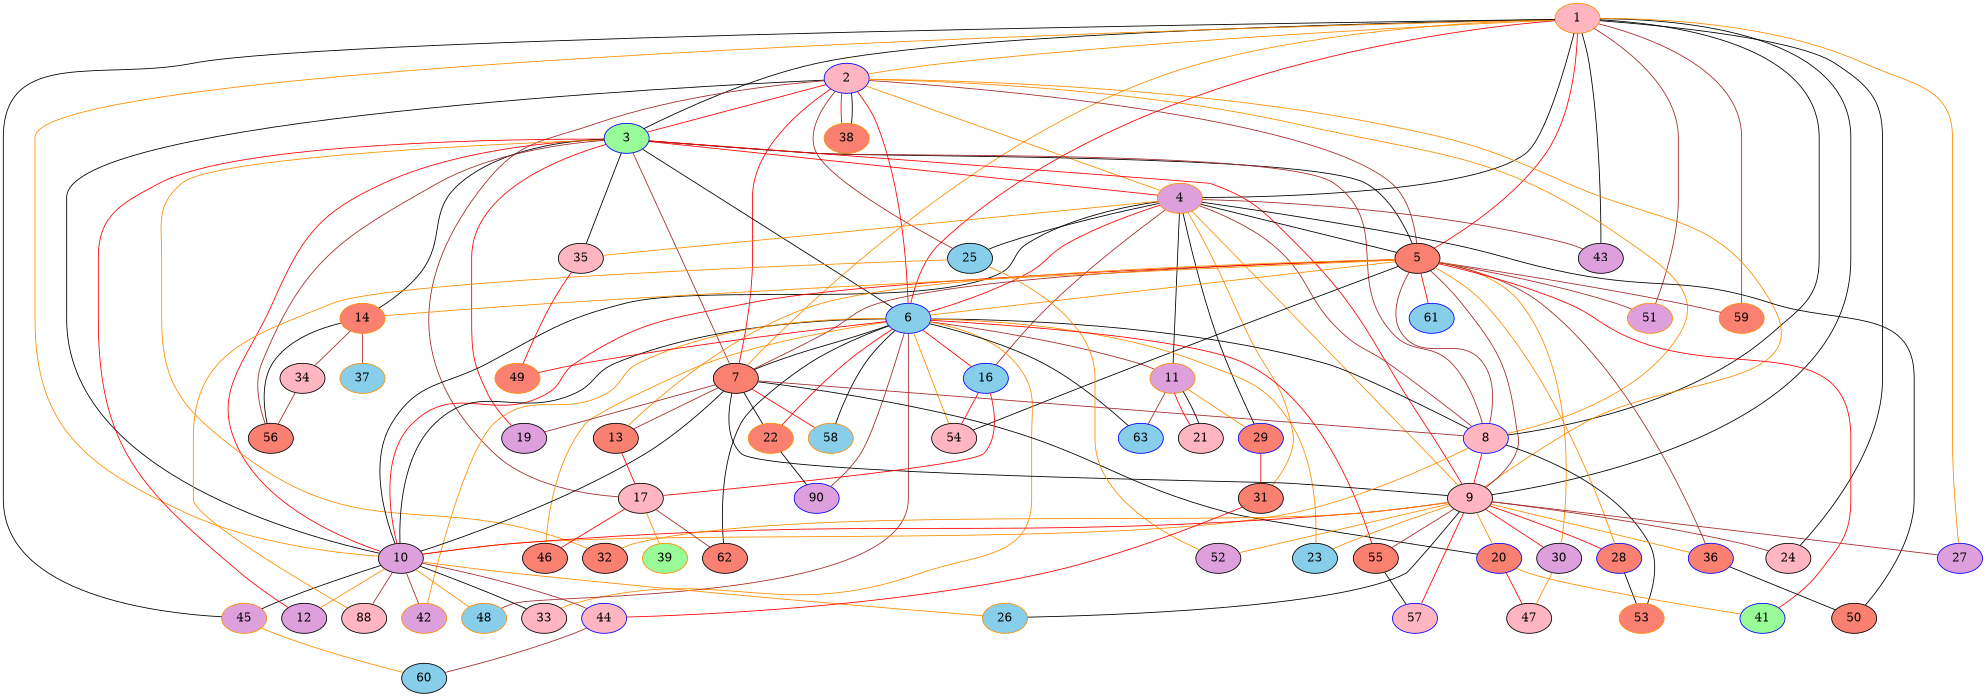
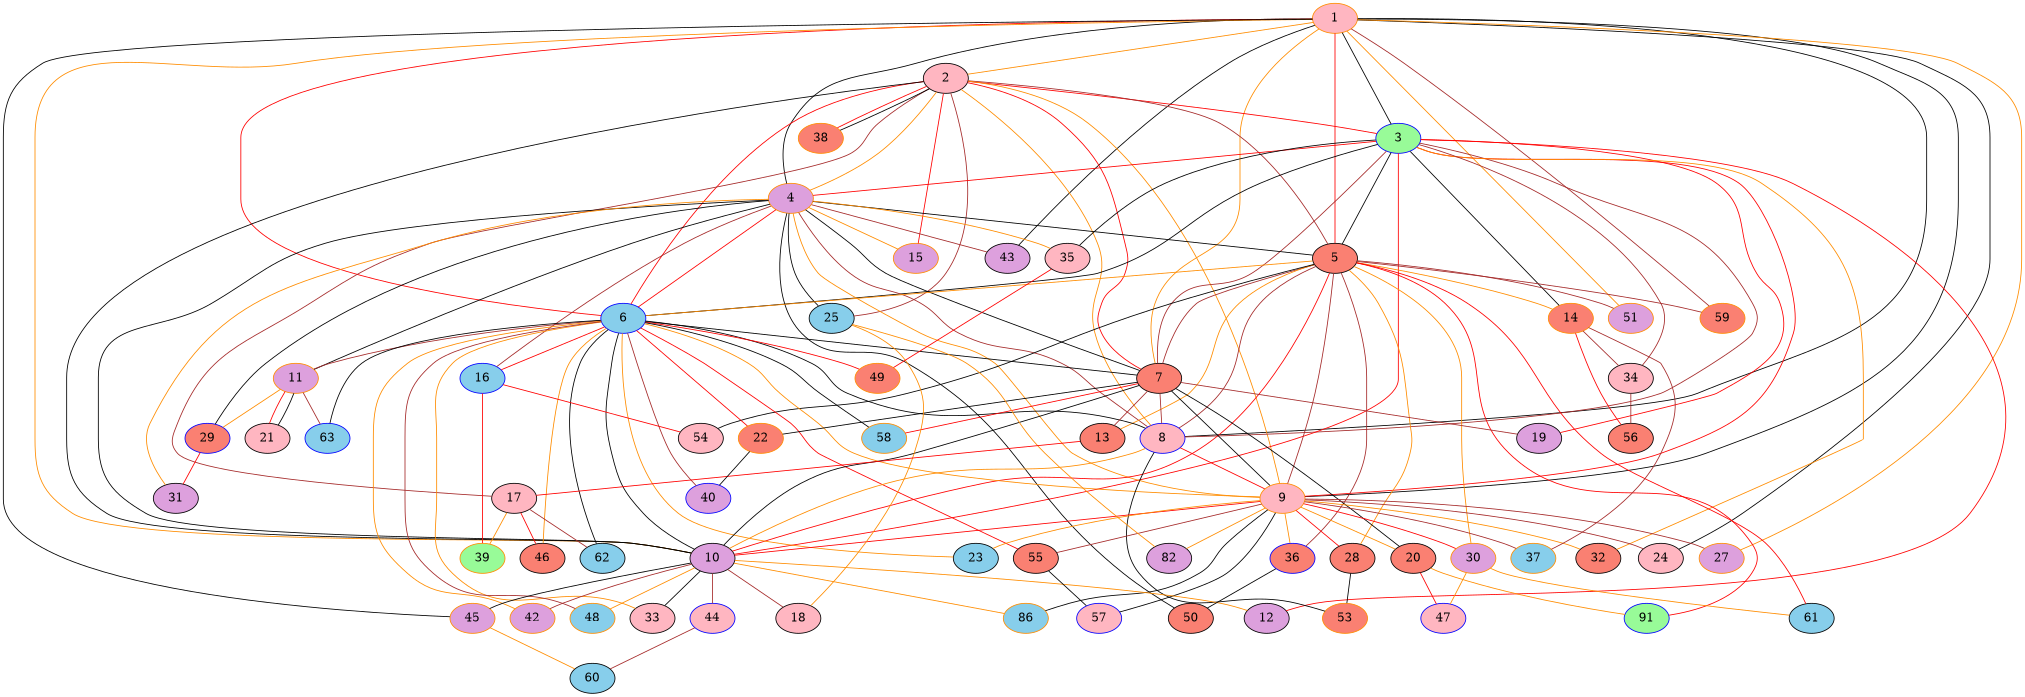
(847, 78) -> (946, 78)
(1678, 150) -> (1496, 182)
(374, 221) -> (1583, 221)
none -> (916, 258)
none -> (964, 306)
(1432, 318) -> (1812, 618)
(278, 356) -> (1595, 381)
(931, 378) -> (915, 469)
(856, 475) -> (482, 468)
(817, 498) -> (708, 498)
(1261, 498) -> (176, 498)
(1470, 498) -> (1282, 498)
none -> (1412, 520)
(725, 558) -> (602, 558)
(1218, 558) -> (1169, 558)
(1443, 558) -> (1211, 582)
(1499, 558) -> (1413, 558)
(1559, 558) -> (1473, 558)
(1619, 558) -> (1352, 558)
(1960, 558) -> (1722, 558)
(940, 591) -> none
none -> (1639, 597)
(364, 618) -> (798, 618)
(1005, 618) -> (1026, 618)
(1529, 618) -> (1443, 618)
(1762, 618) -> (1647, 618)
